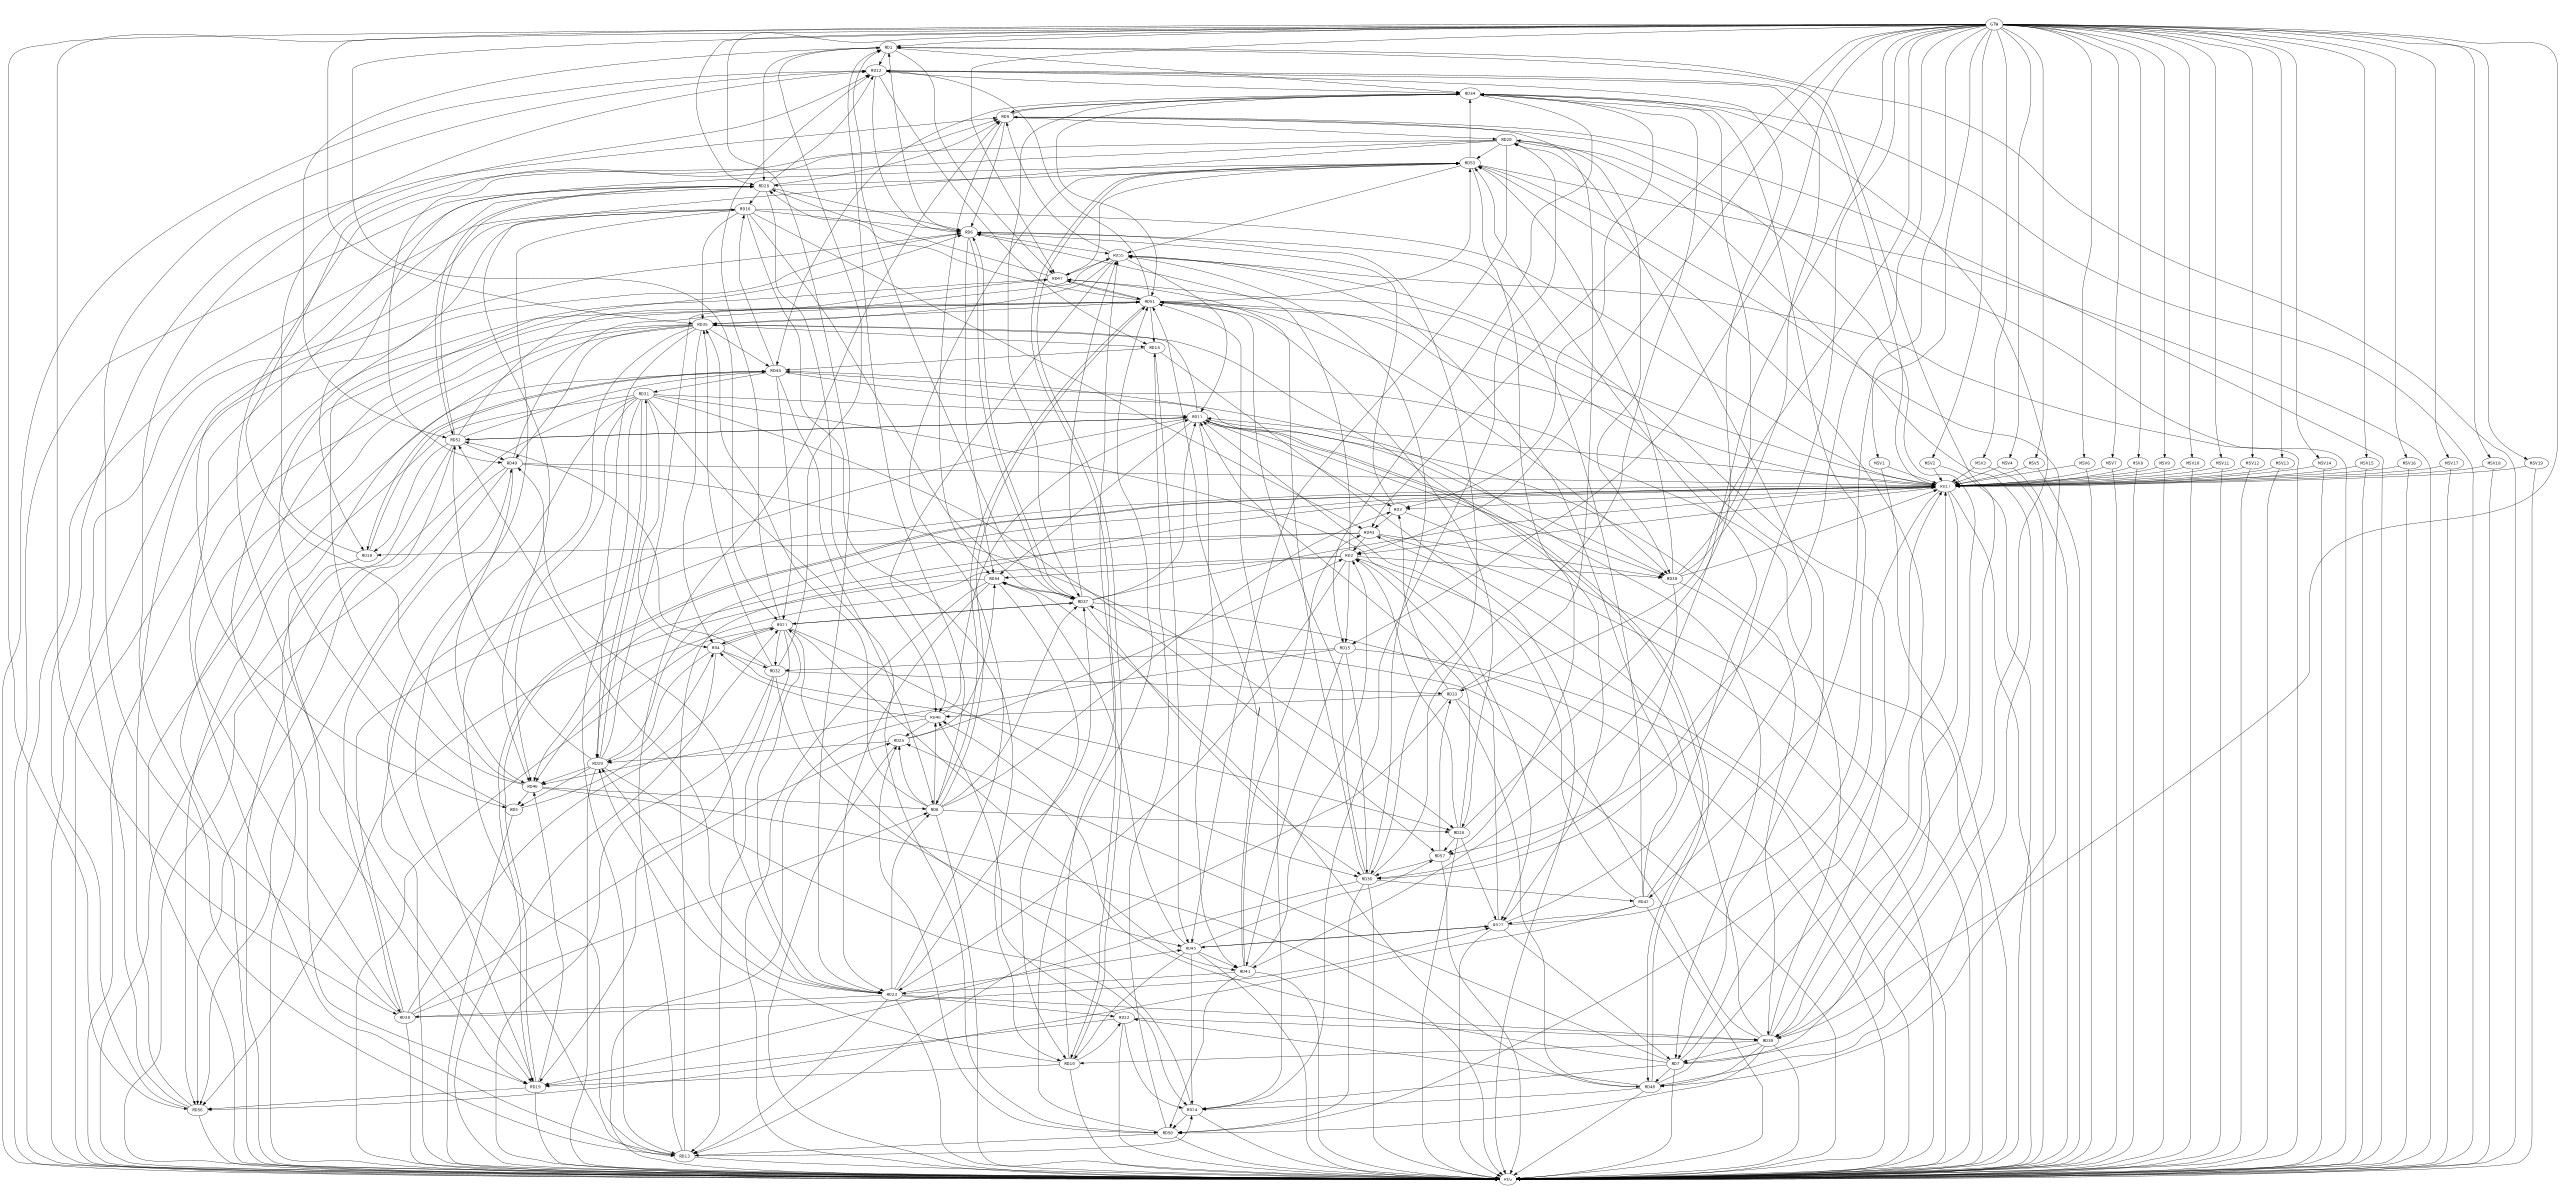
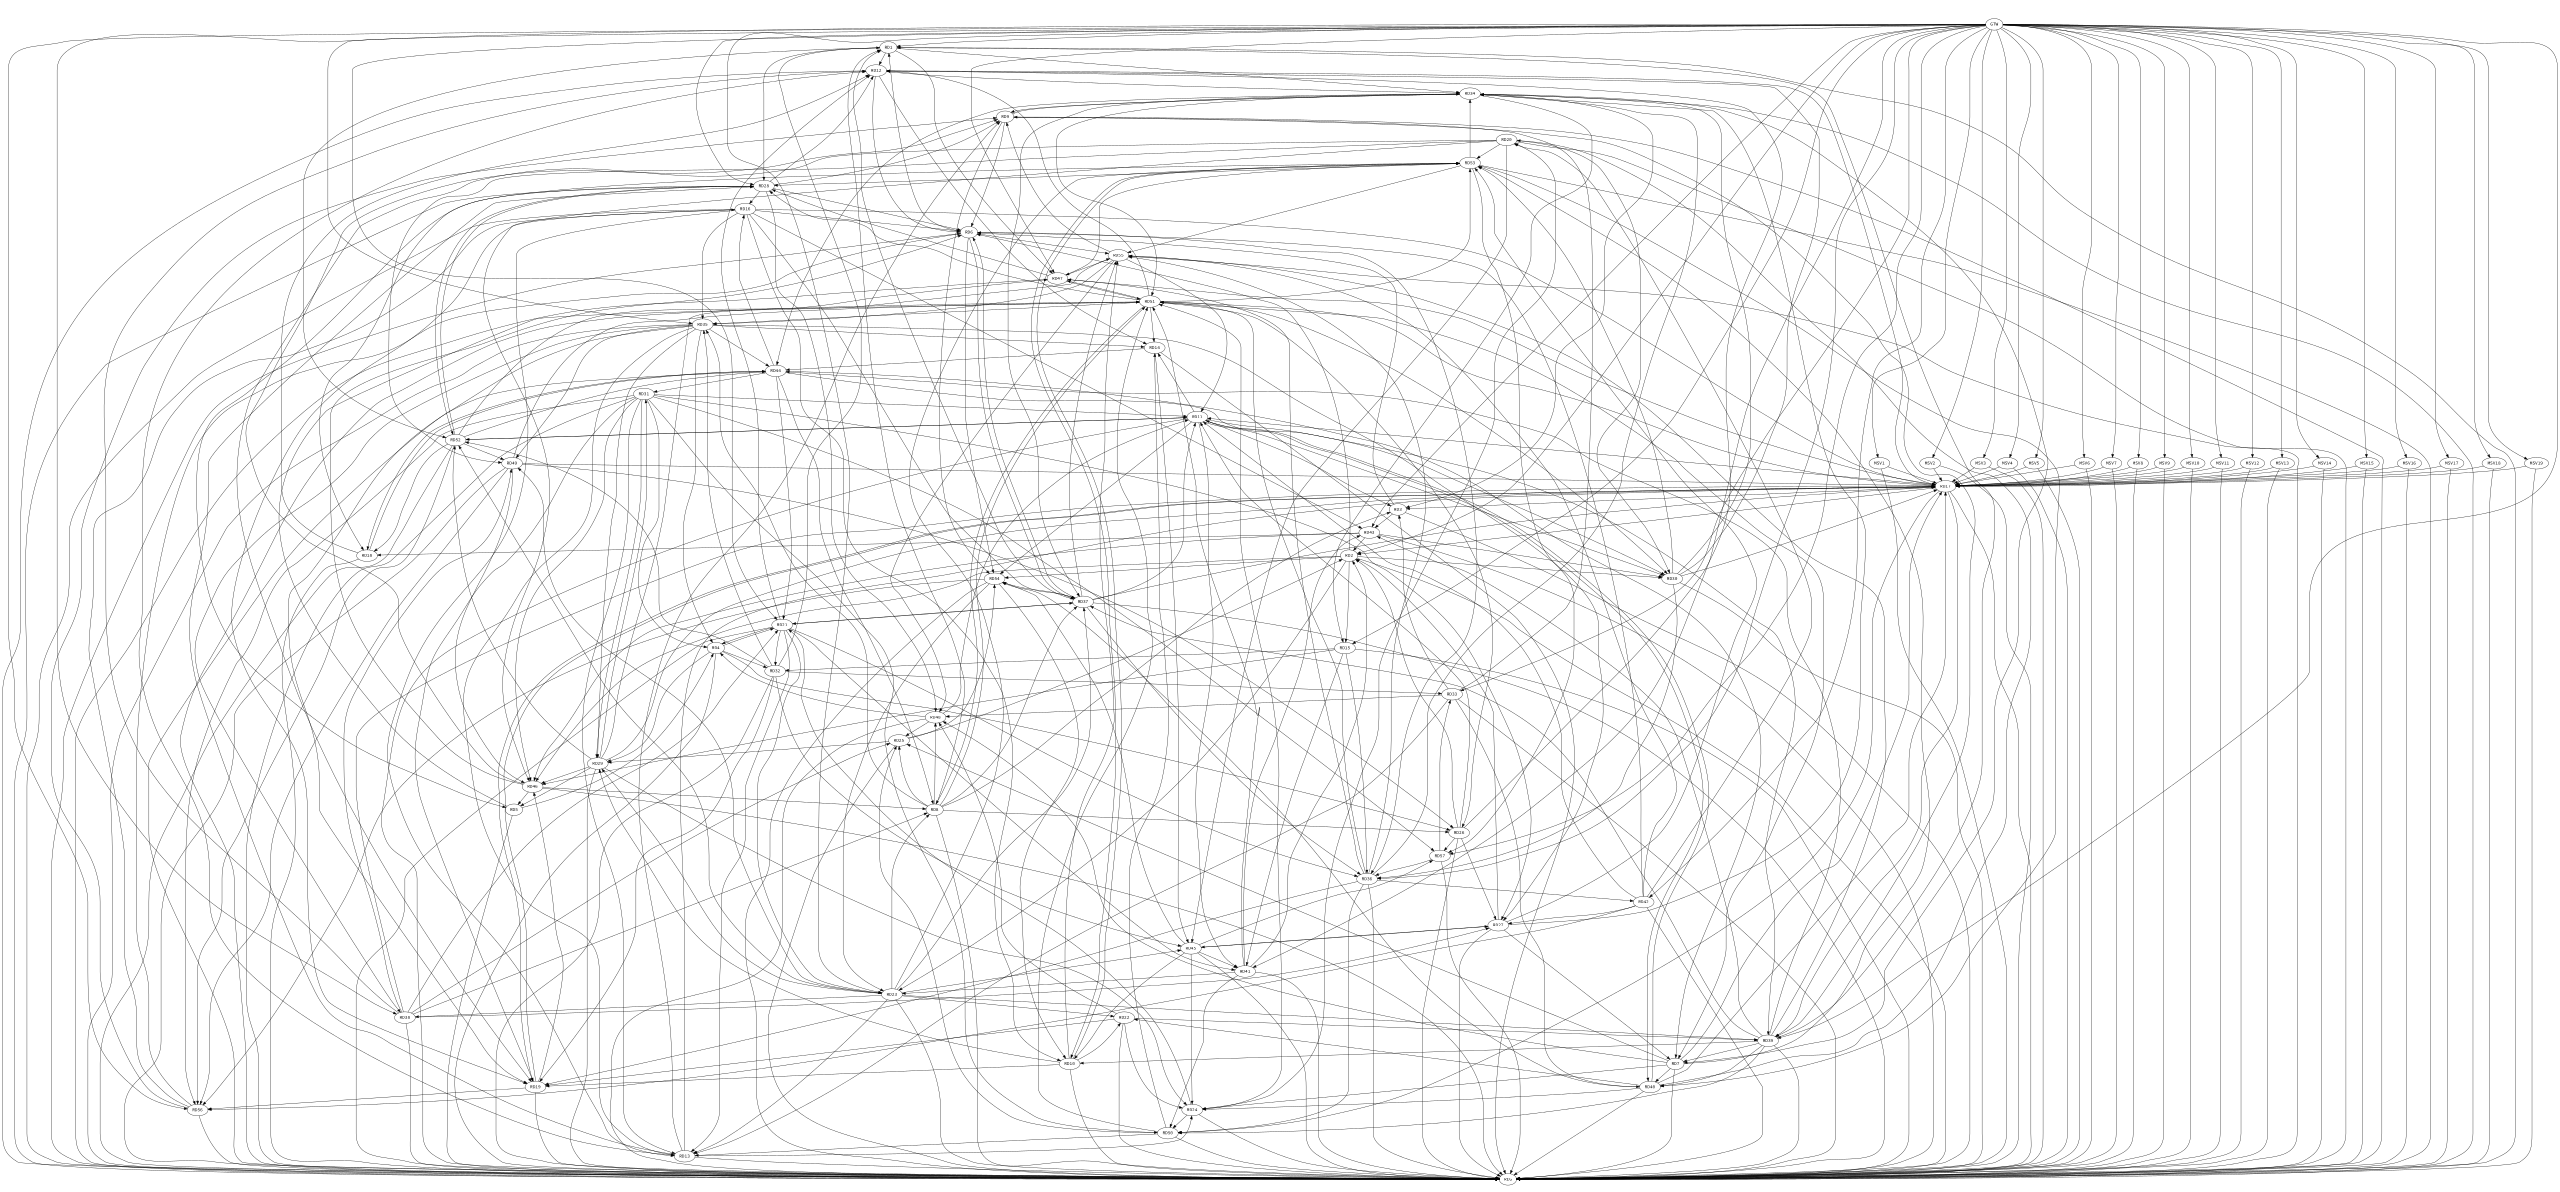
(1253, 128) -> none
(981, 329) -> (1179, 388)
